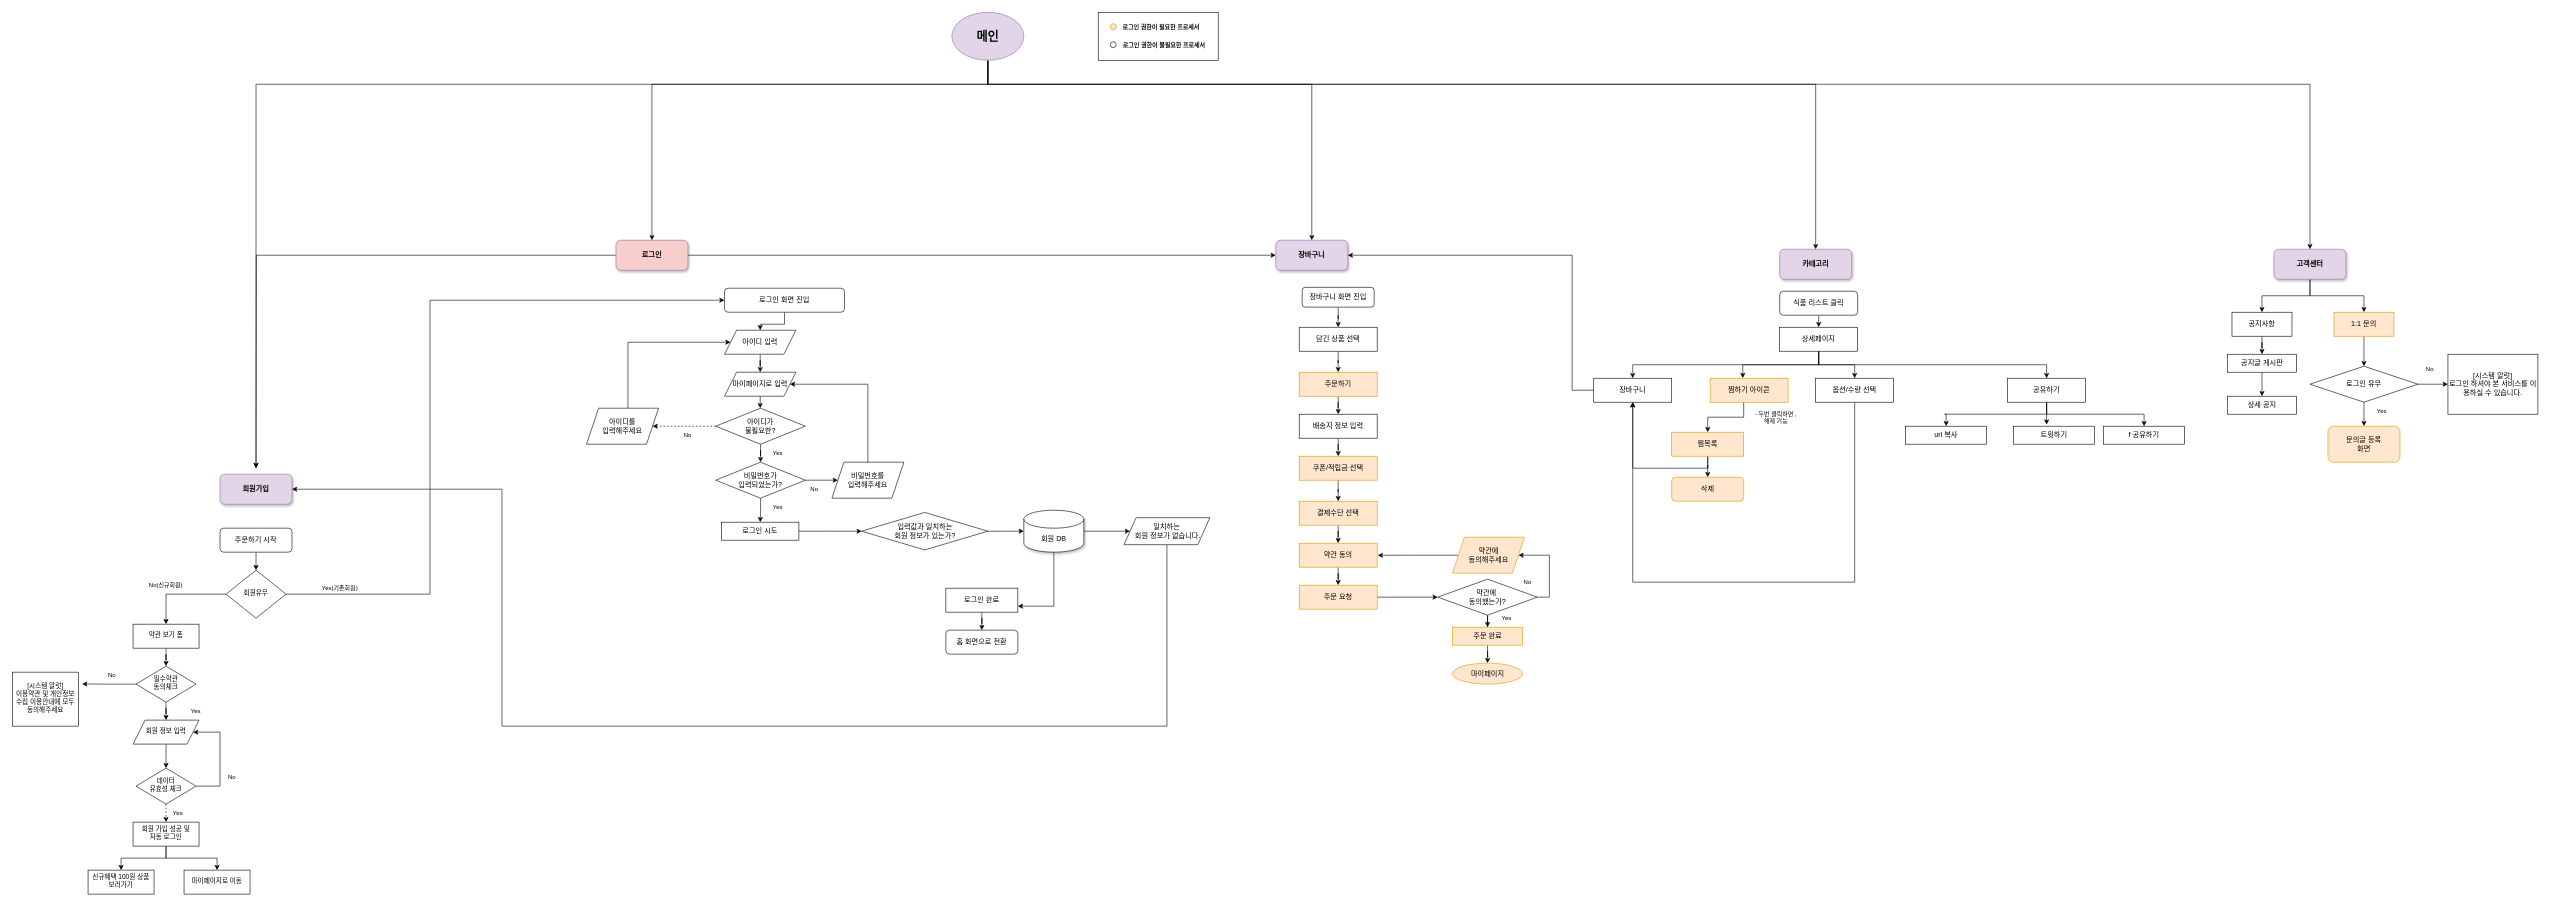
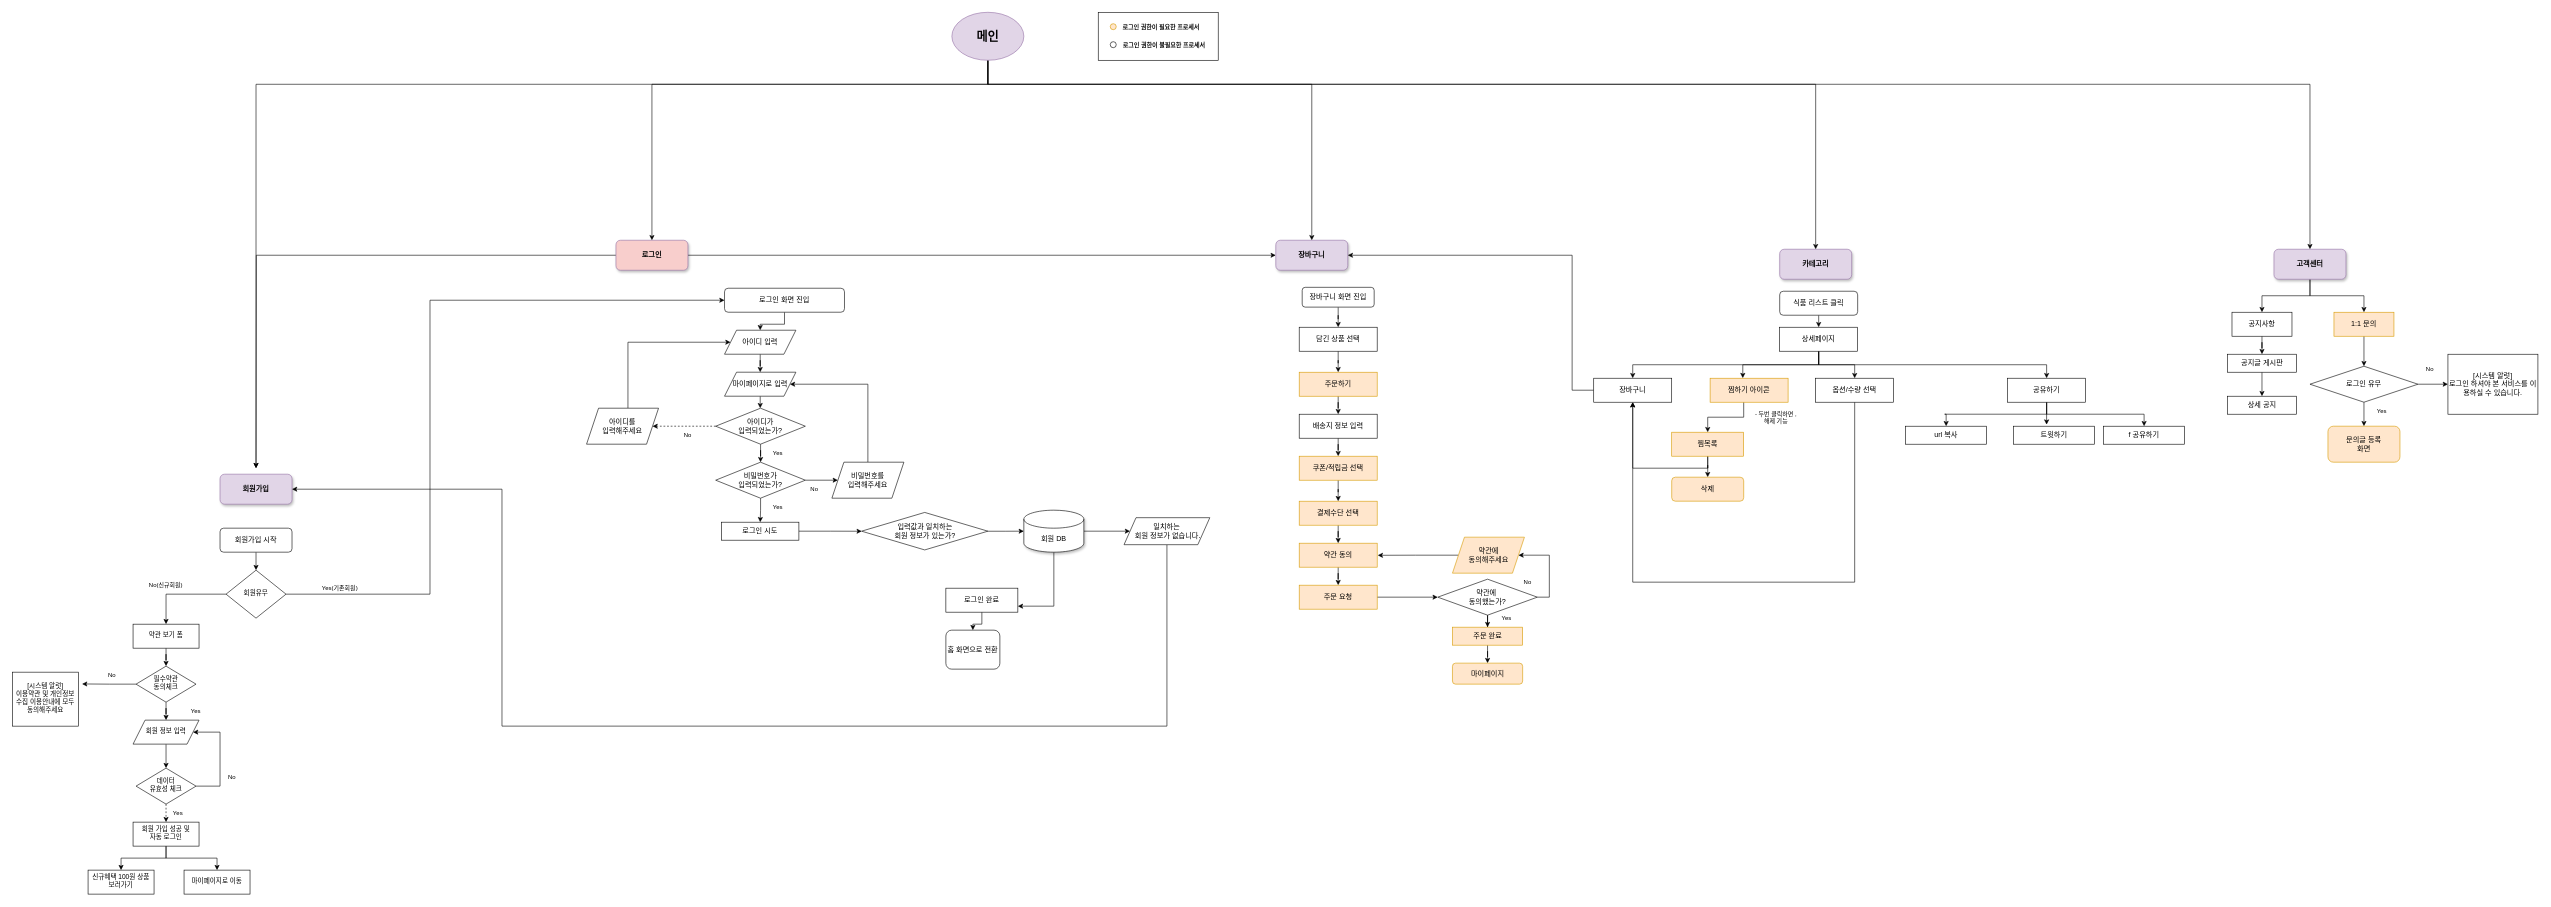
(761, 426) -> (761, 426)
(256, 540) -> (256, 540)
(982, 642) -> (973, 650)
(1488, 674) -> (1488, 674)
